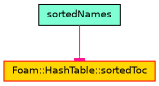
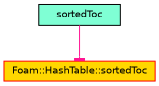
(80, 15) -> (80, 15)
